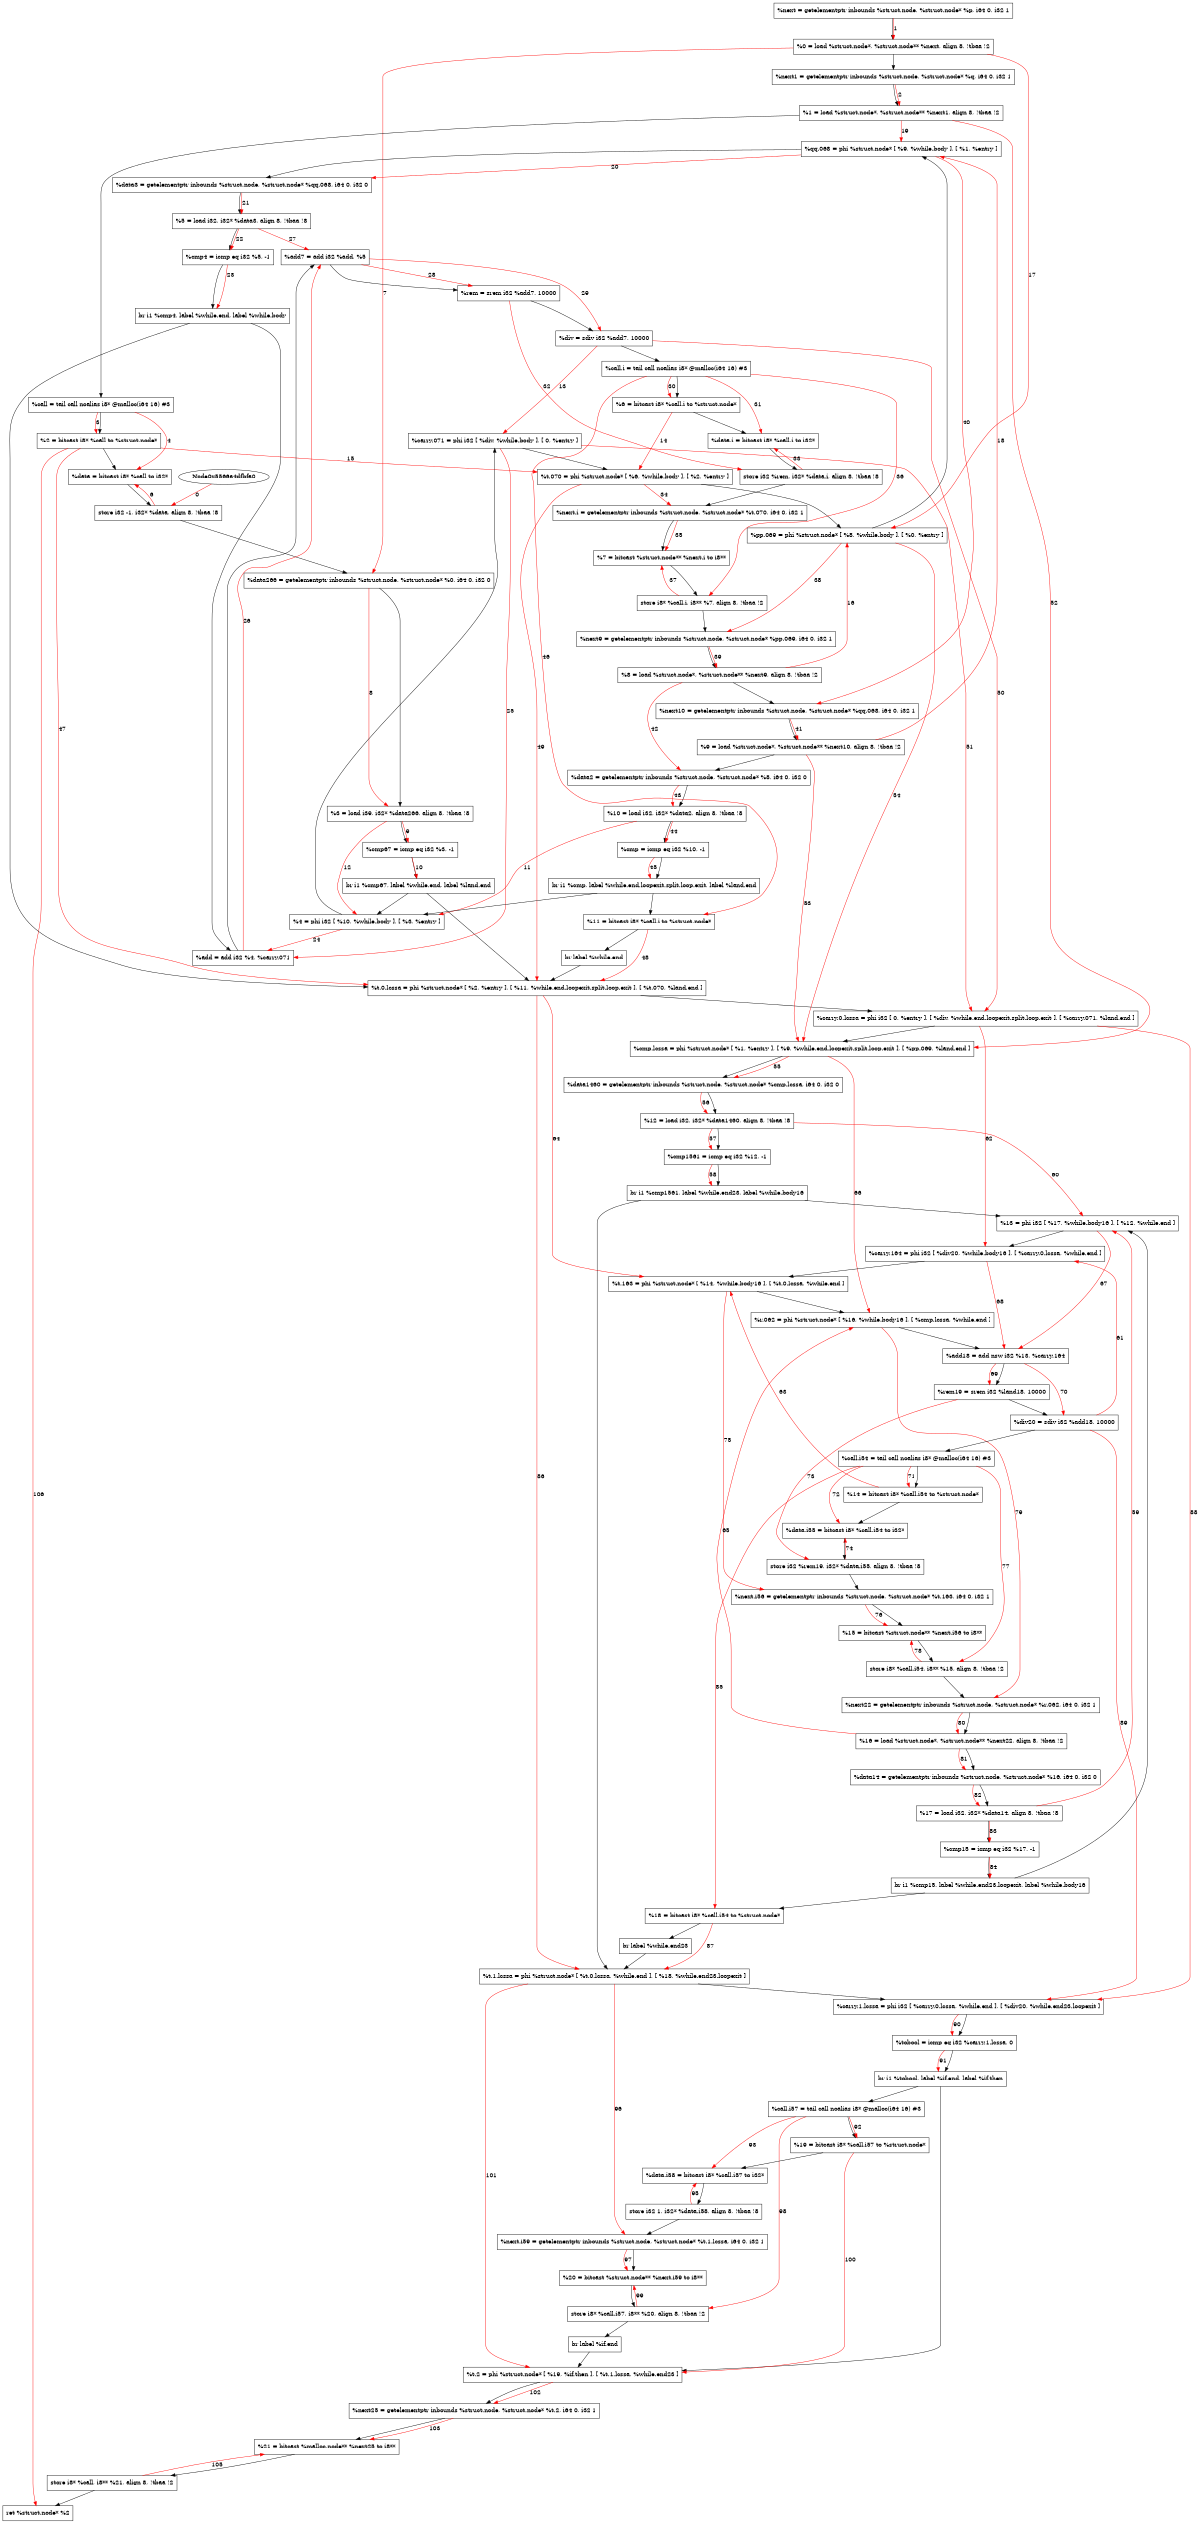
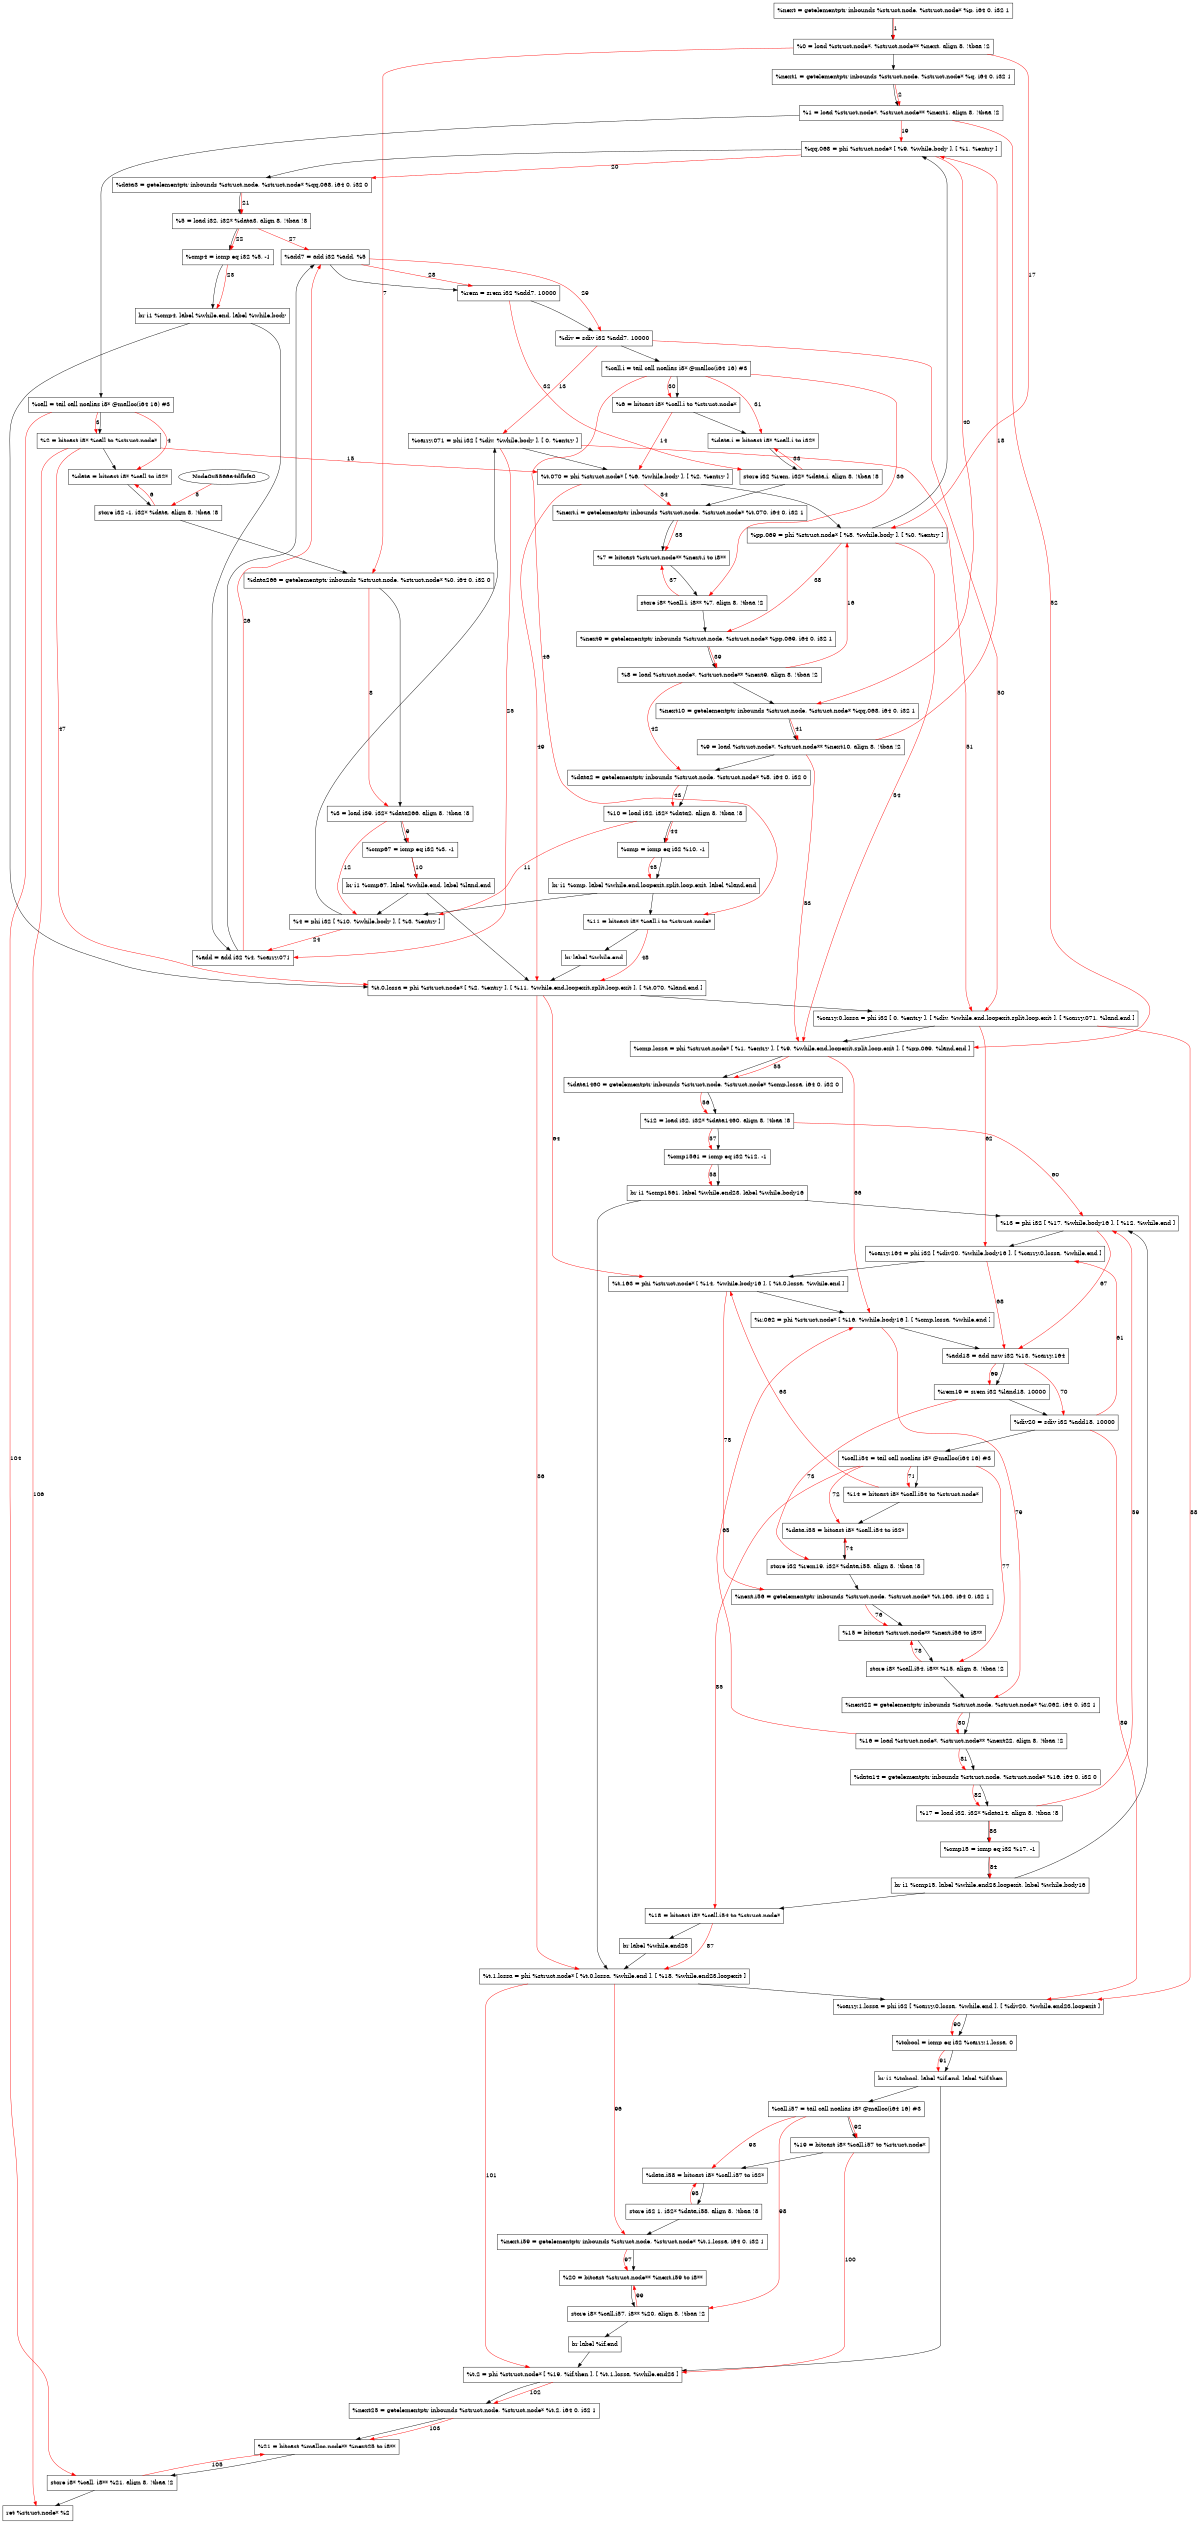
(197, 495) -> (197, 495)
none -> (10, 1446)
